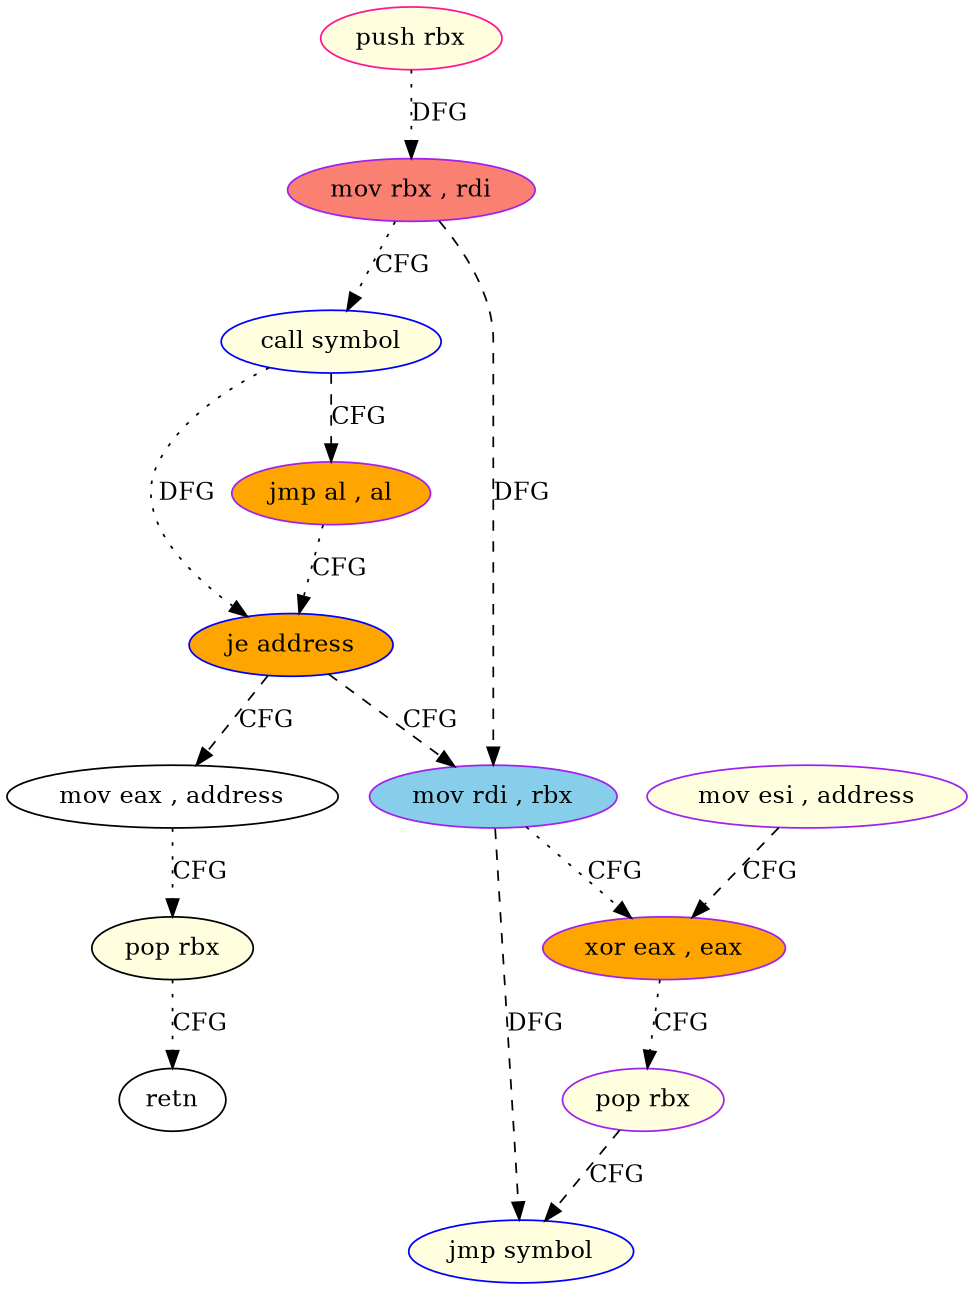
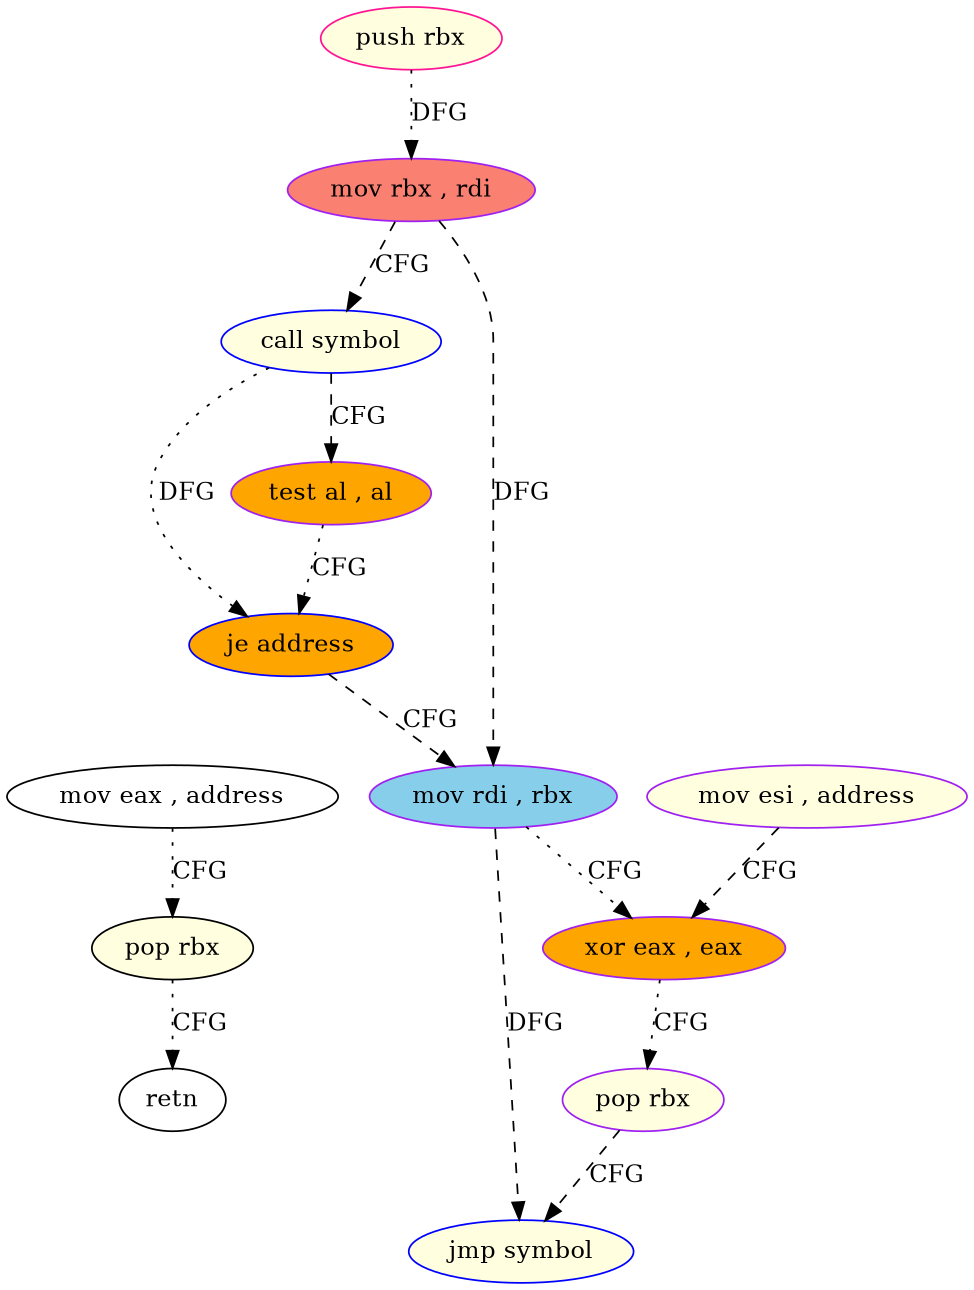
(375, 258) -> (375, 258)
(331, 493) -> (331, 493)
(238, 713) -> none
